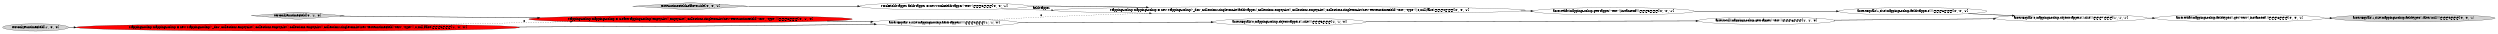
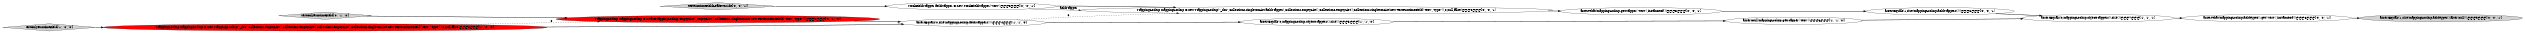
(36, 27) -> (49, 27)
